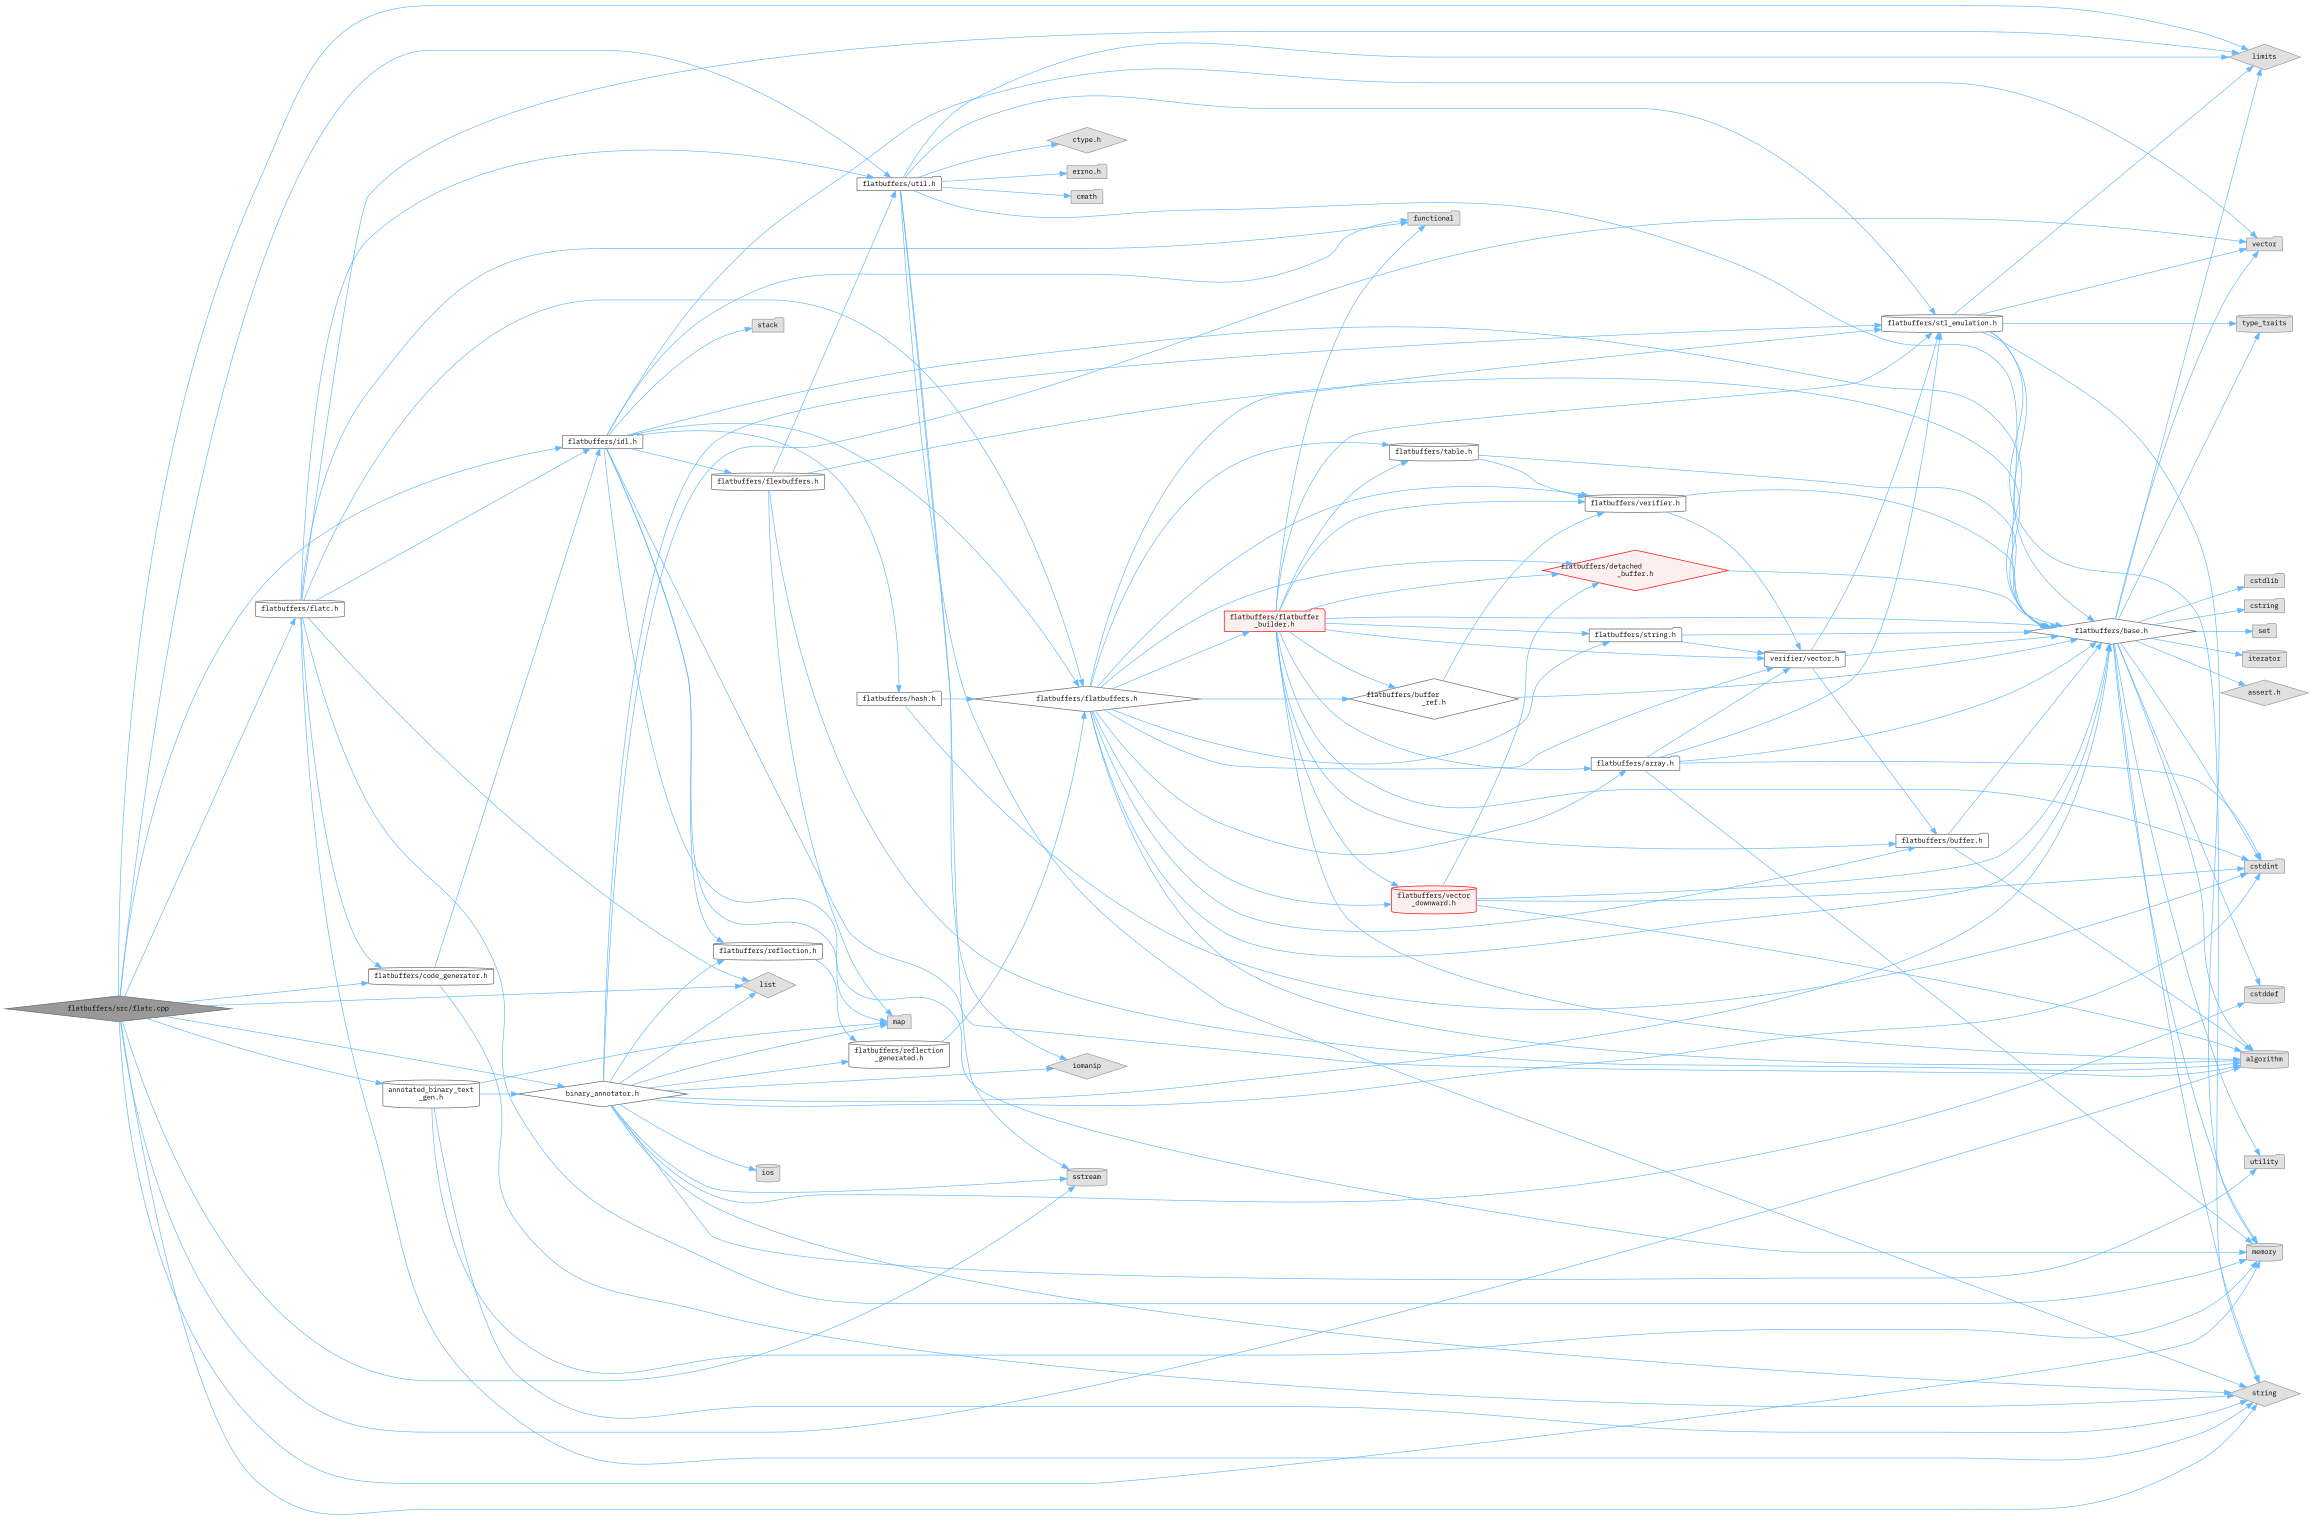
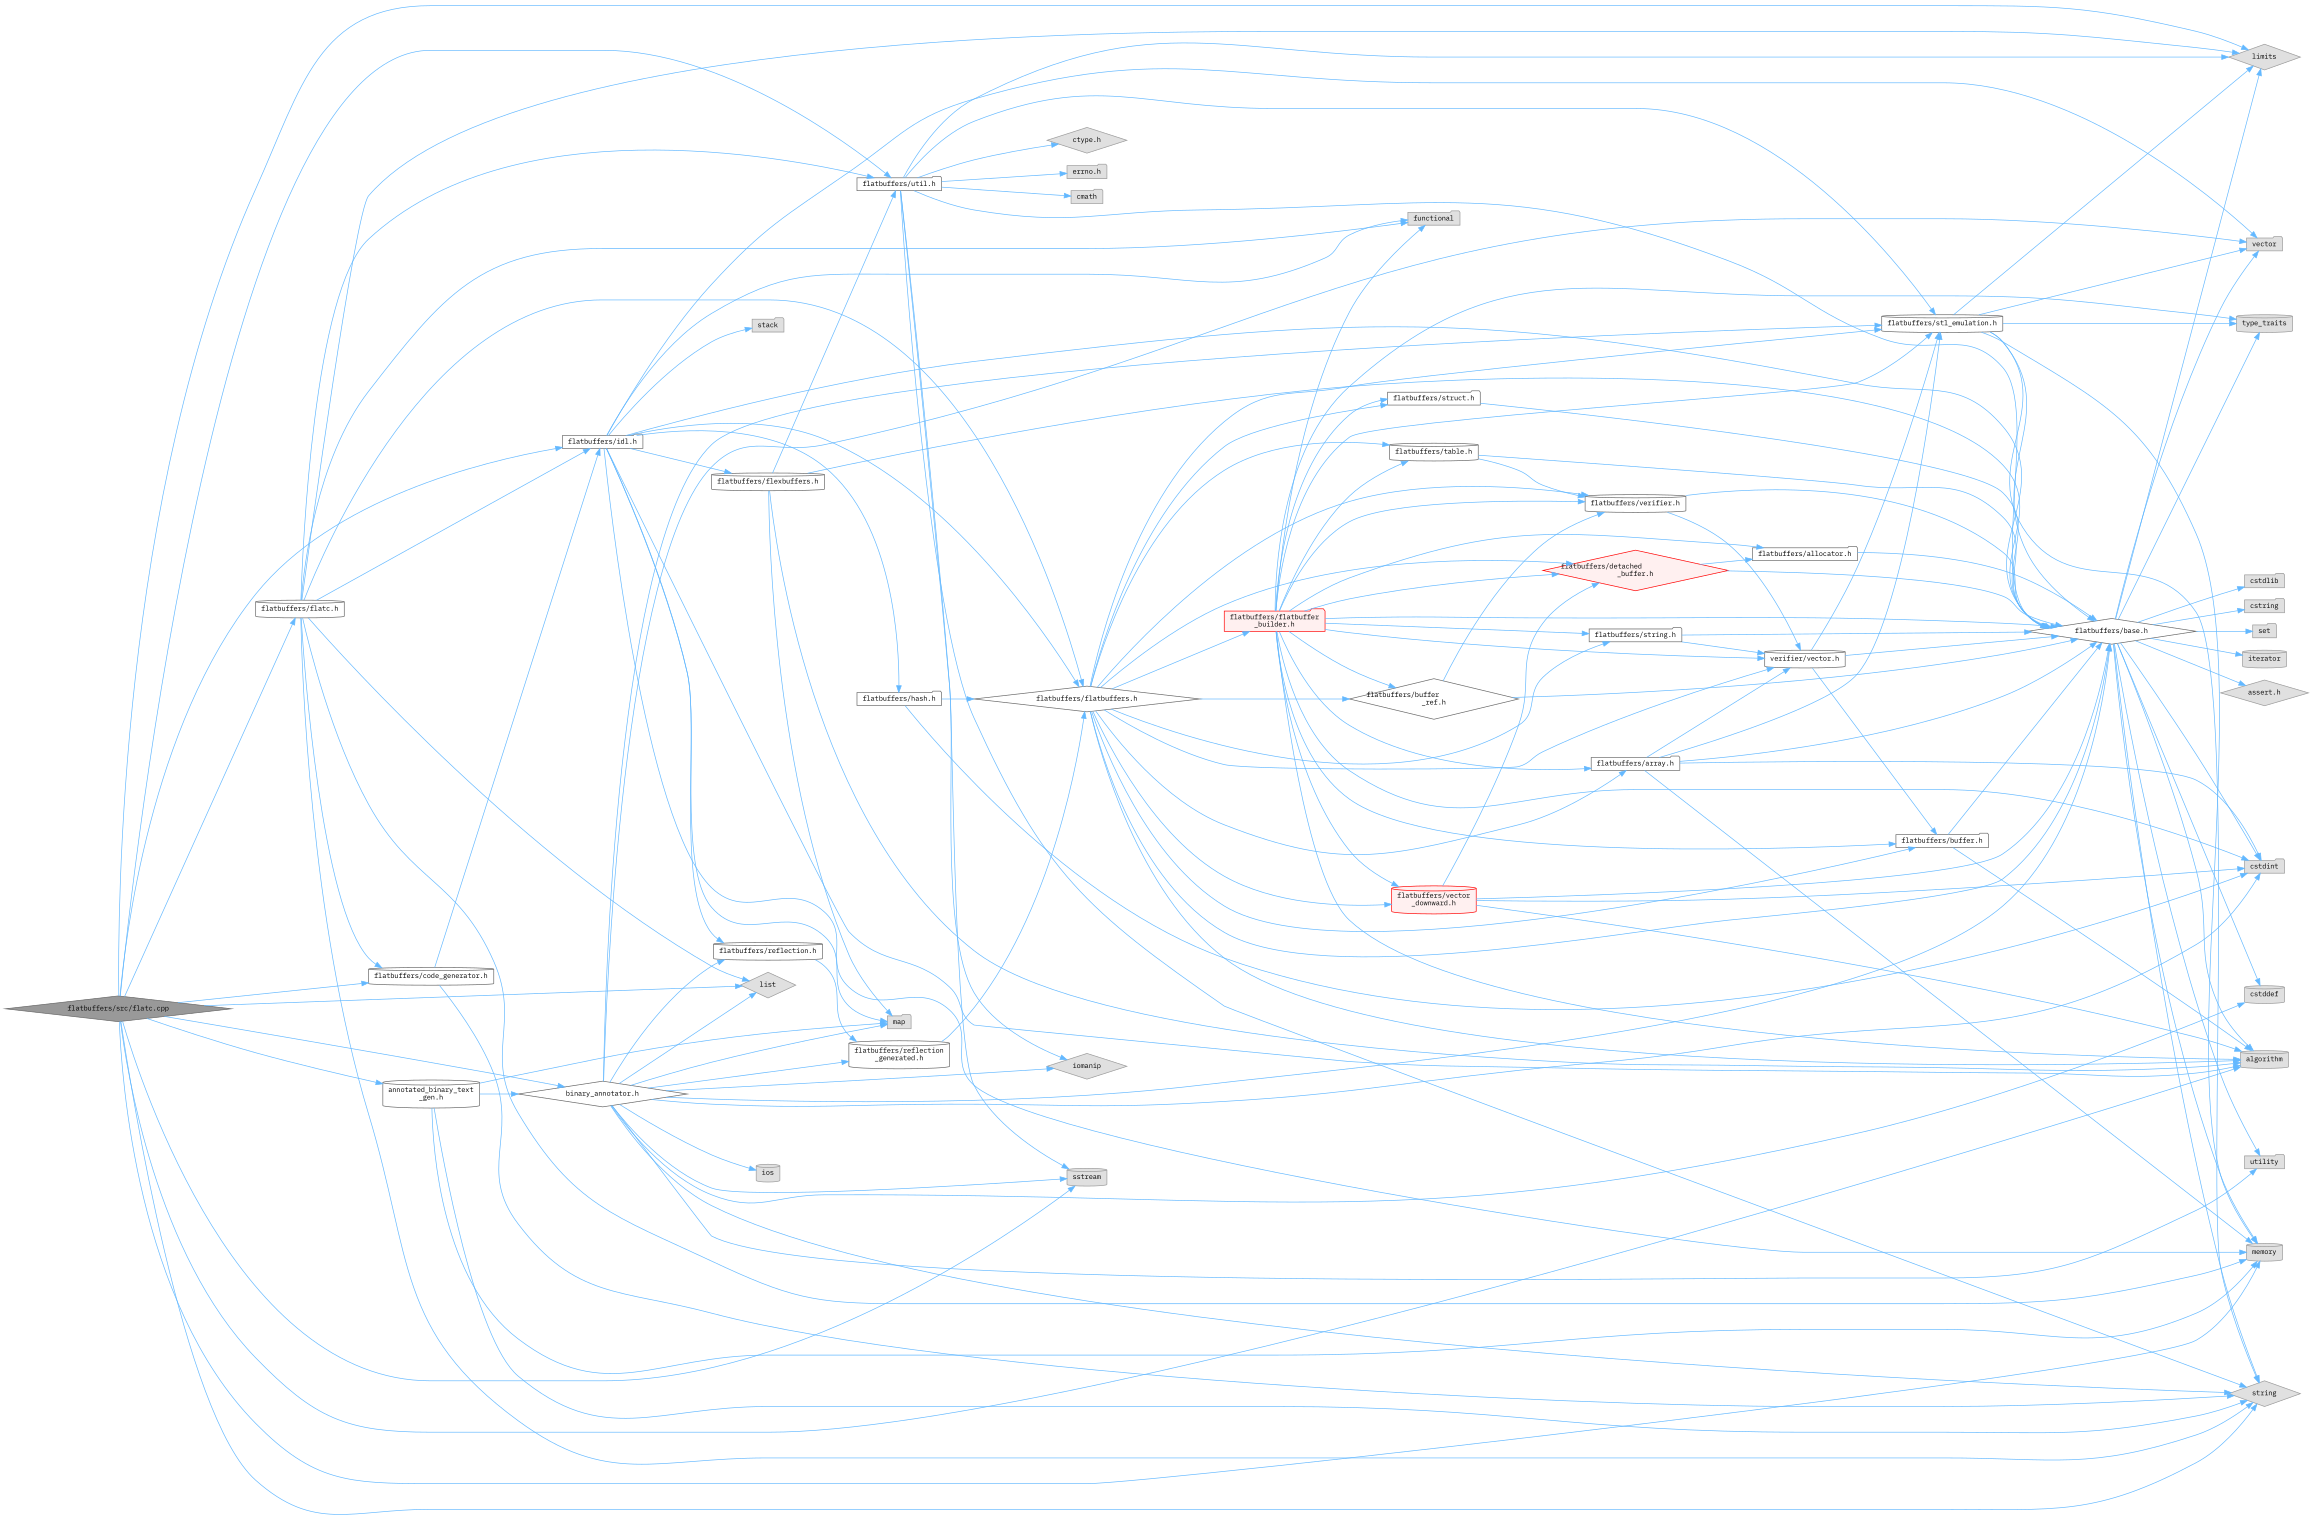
none -> (1656, 290)
none -> (1434, 399)
none -> (1805, 554)
